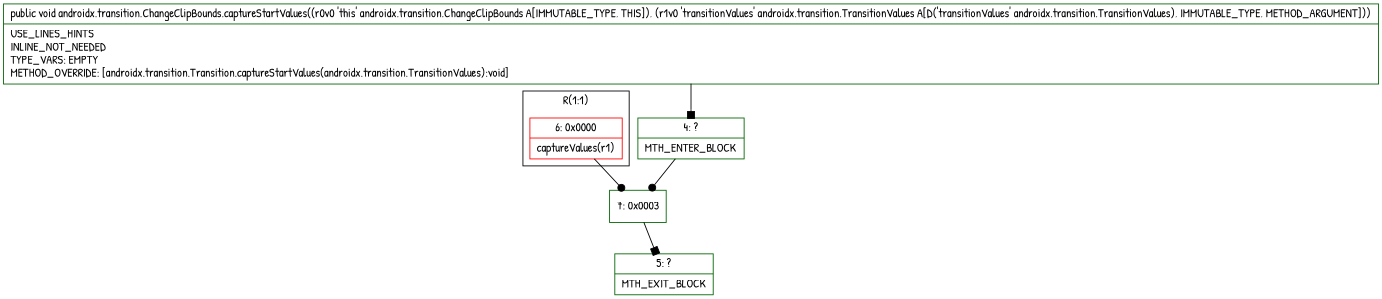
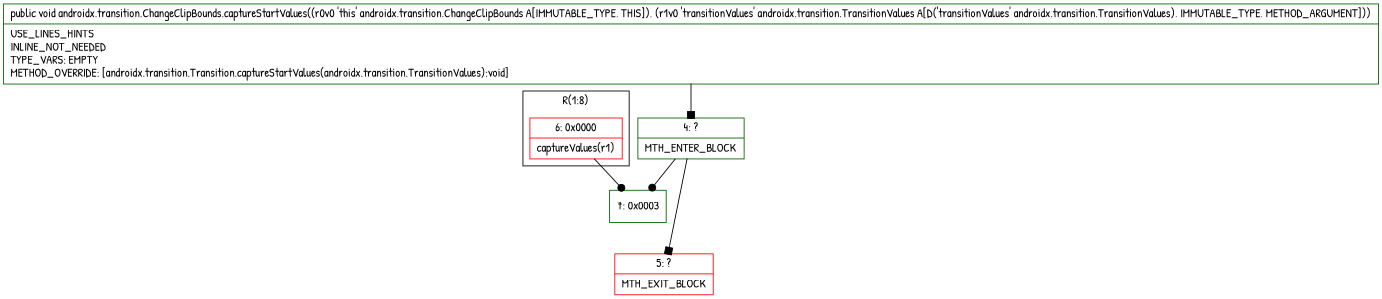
(576, 101) -> (576, 101)
(648, 234) -> (678, 202)
(664, 274) -> (664, 274)
